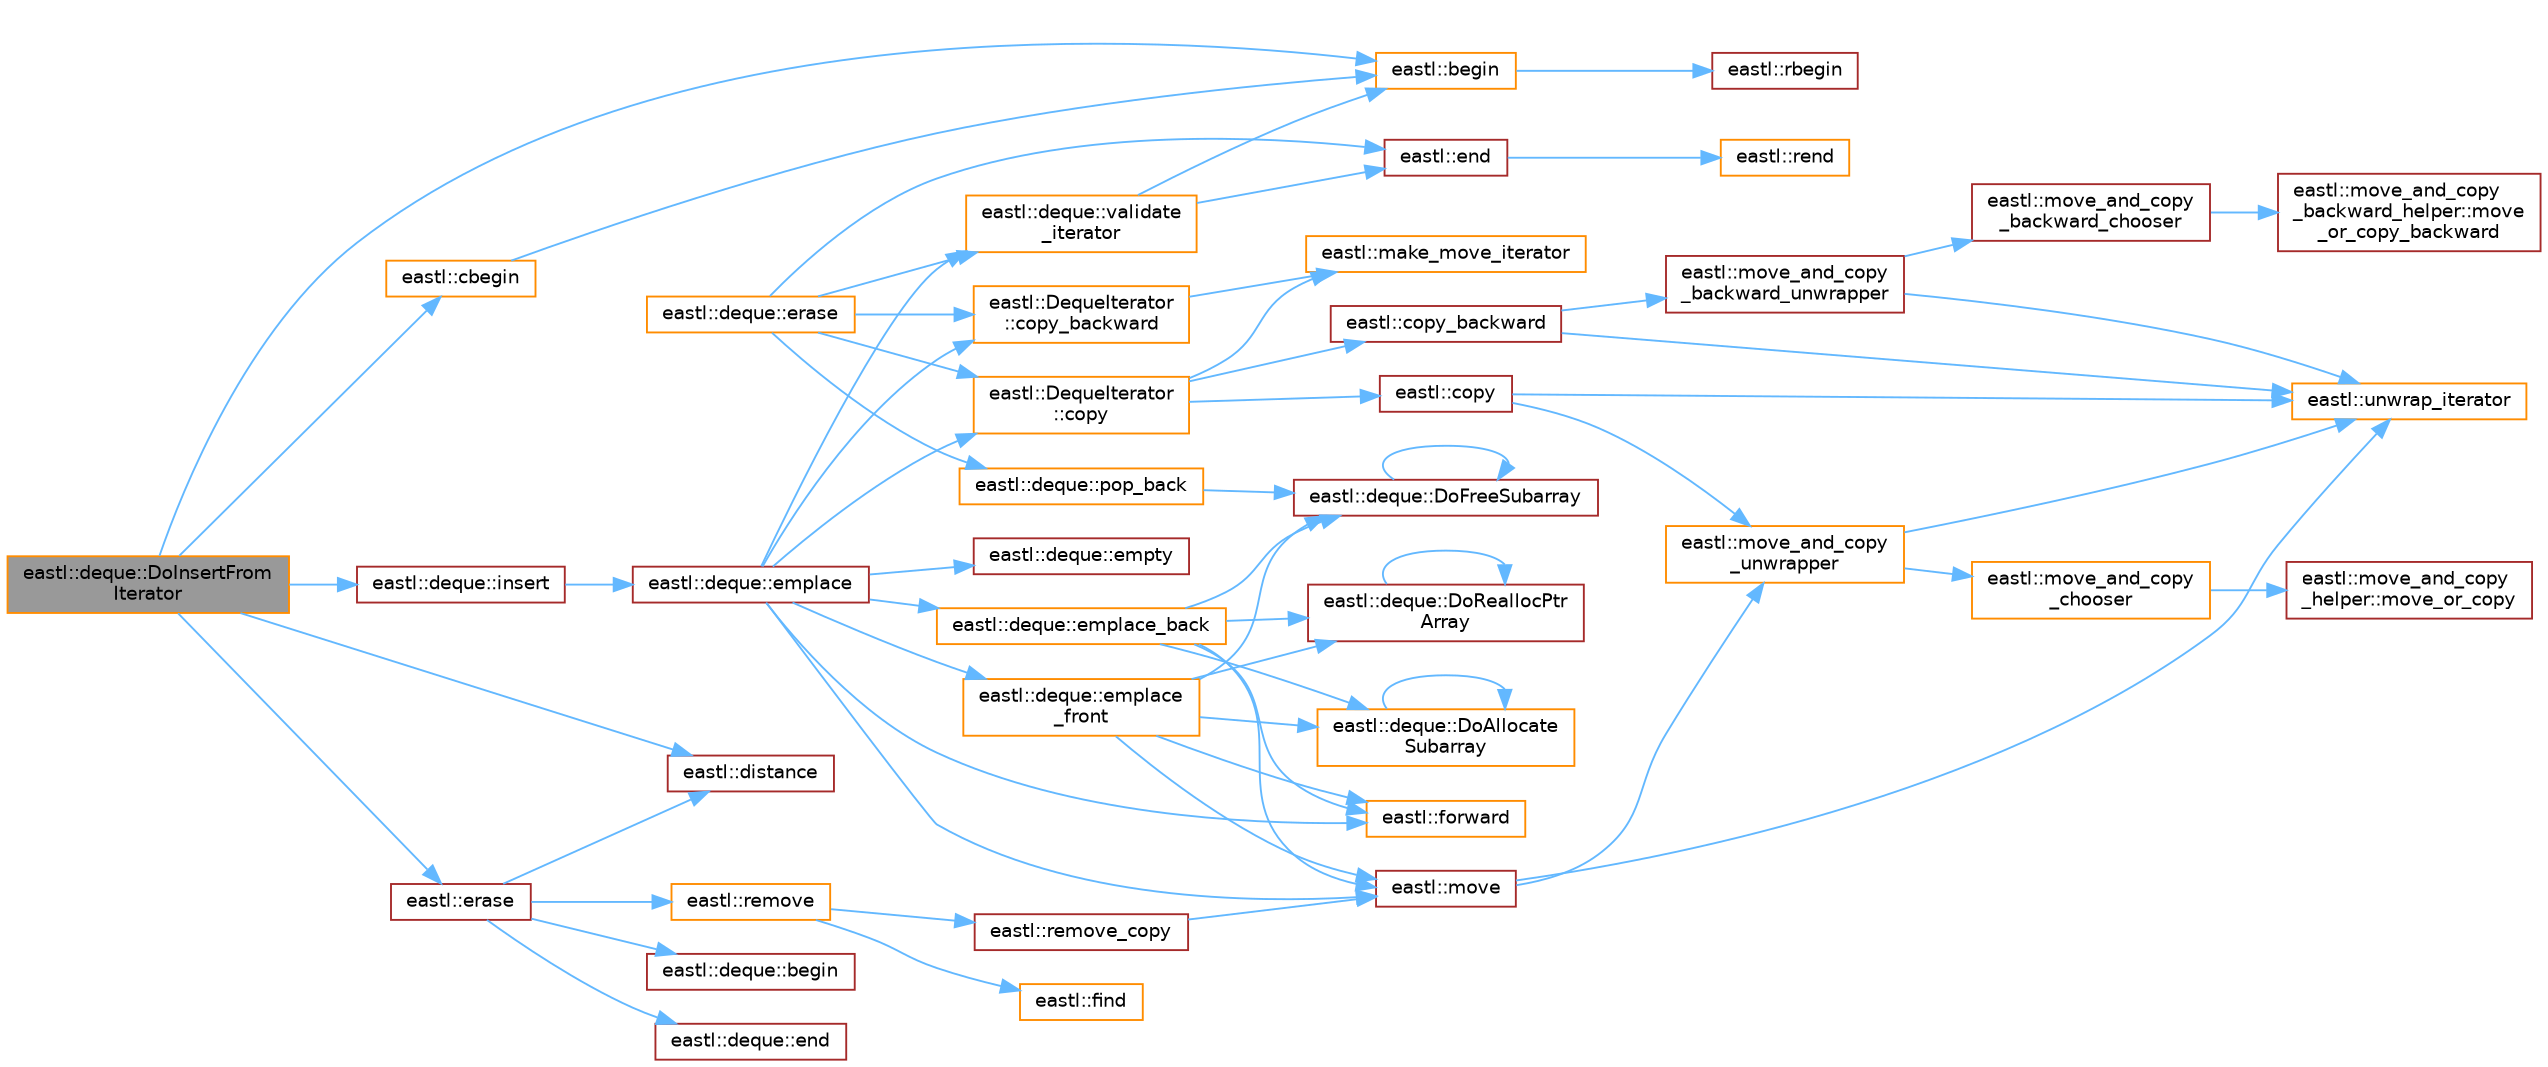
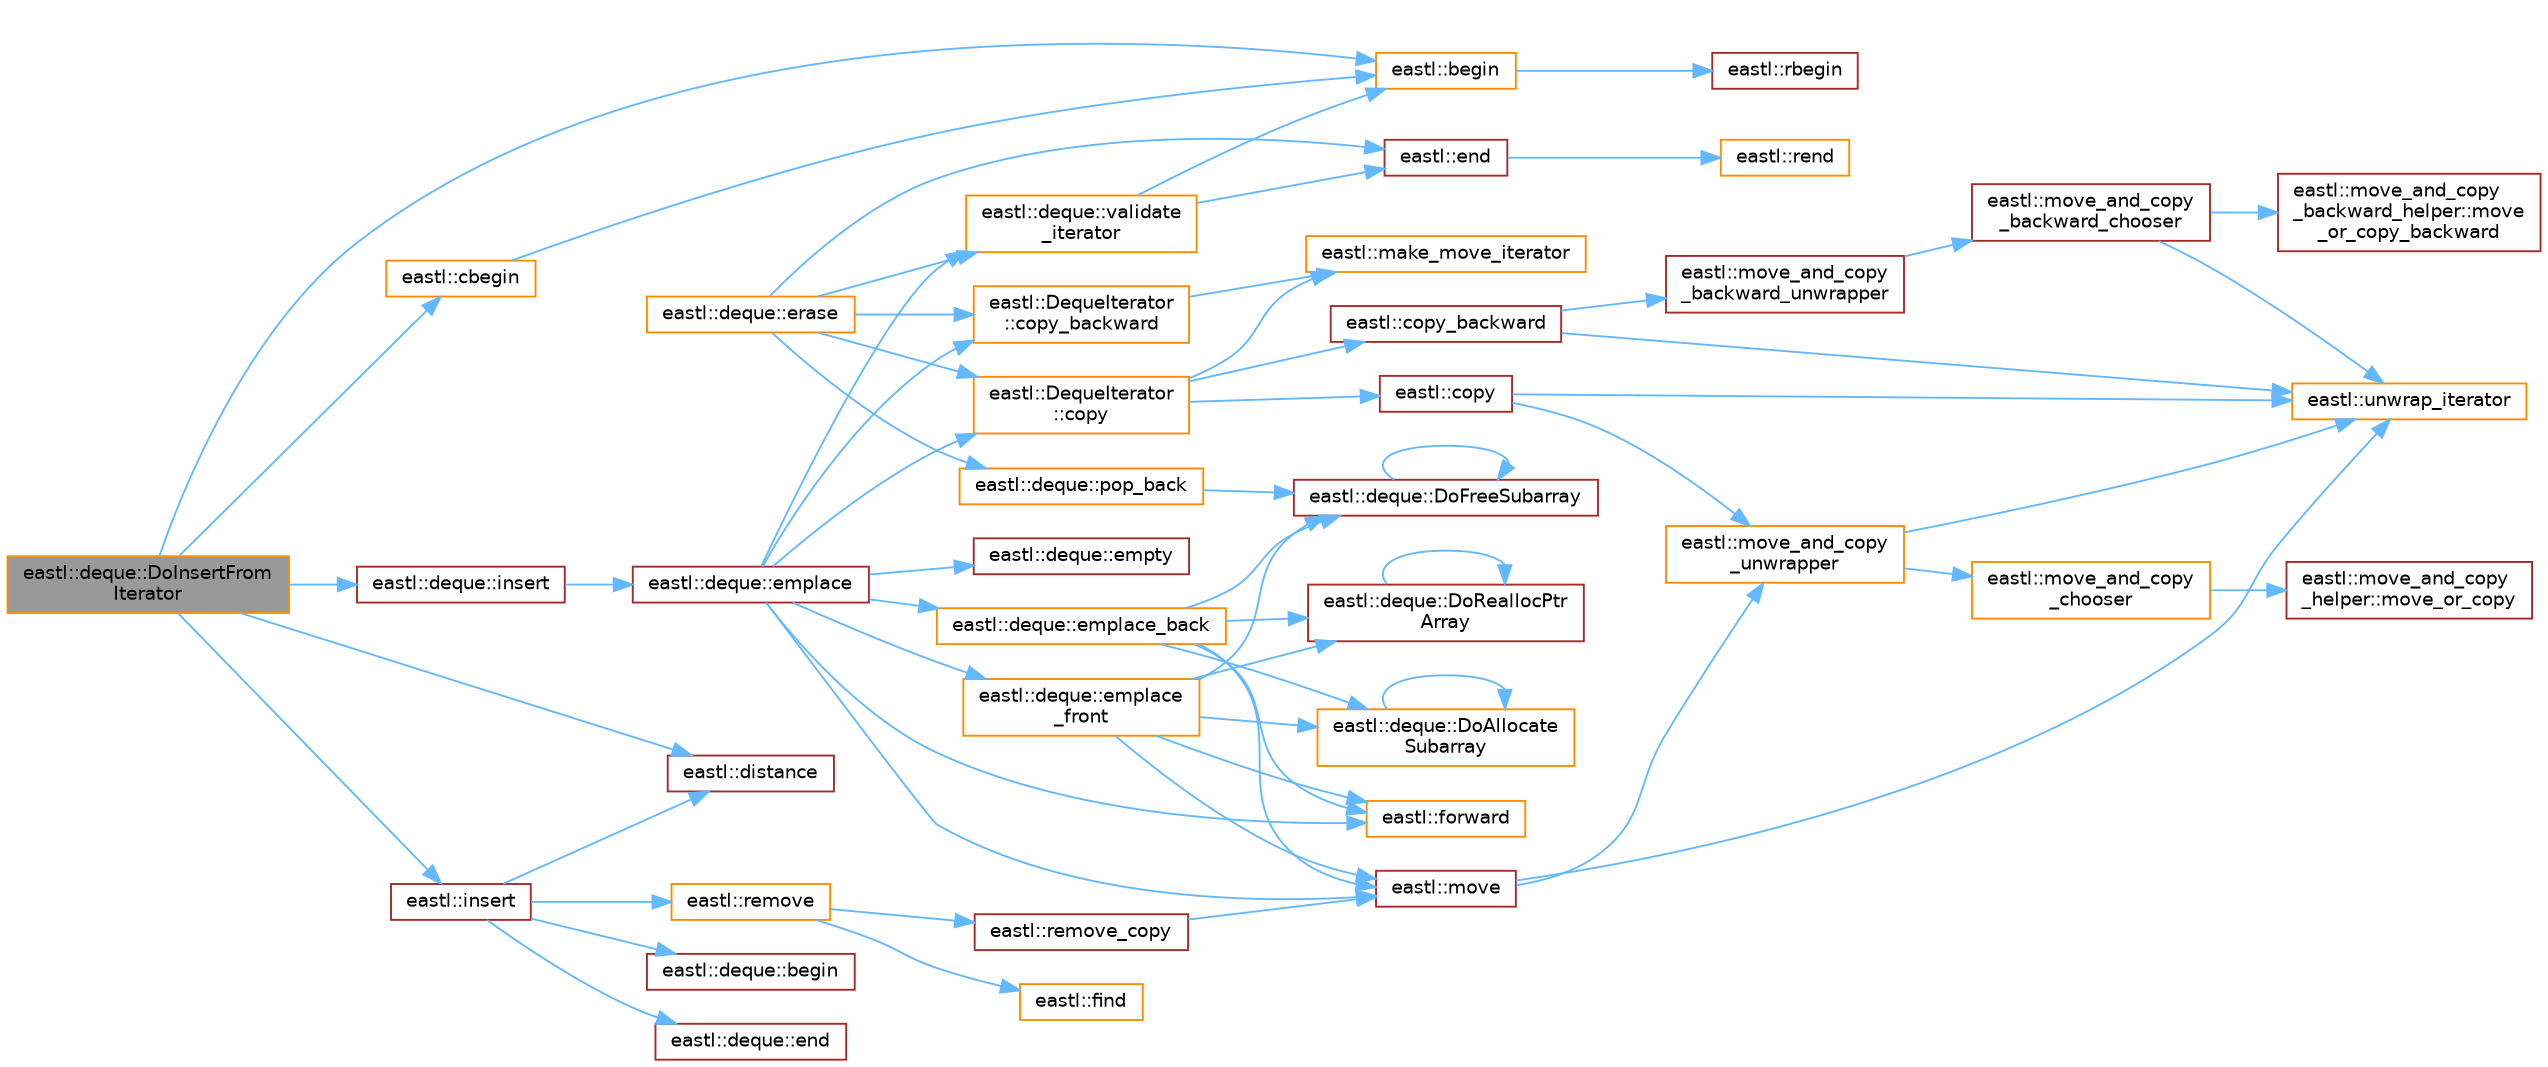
(2125, 323) -> (2266, 302)
(461, 902) -> (461, 902)
